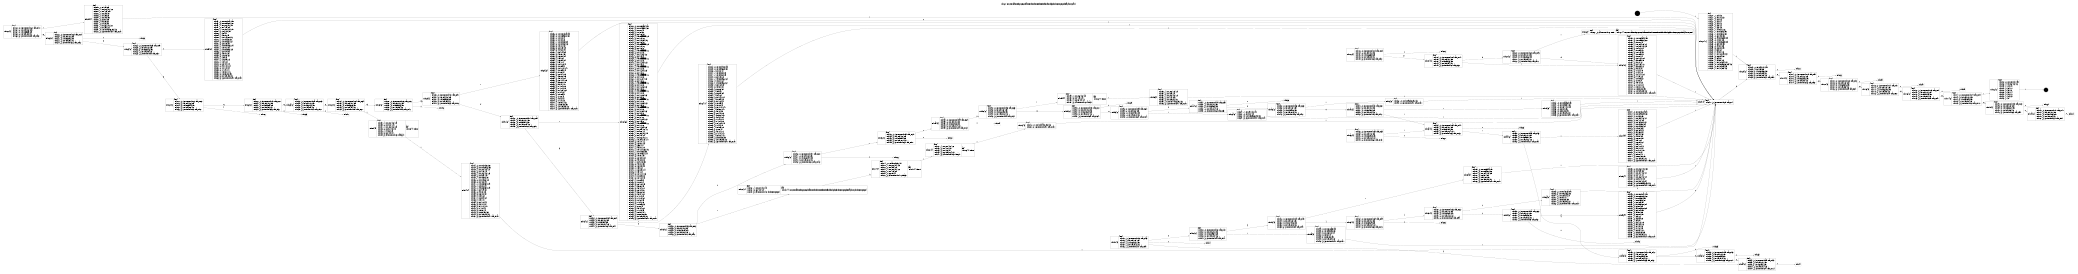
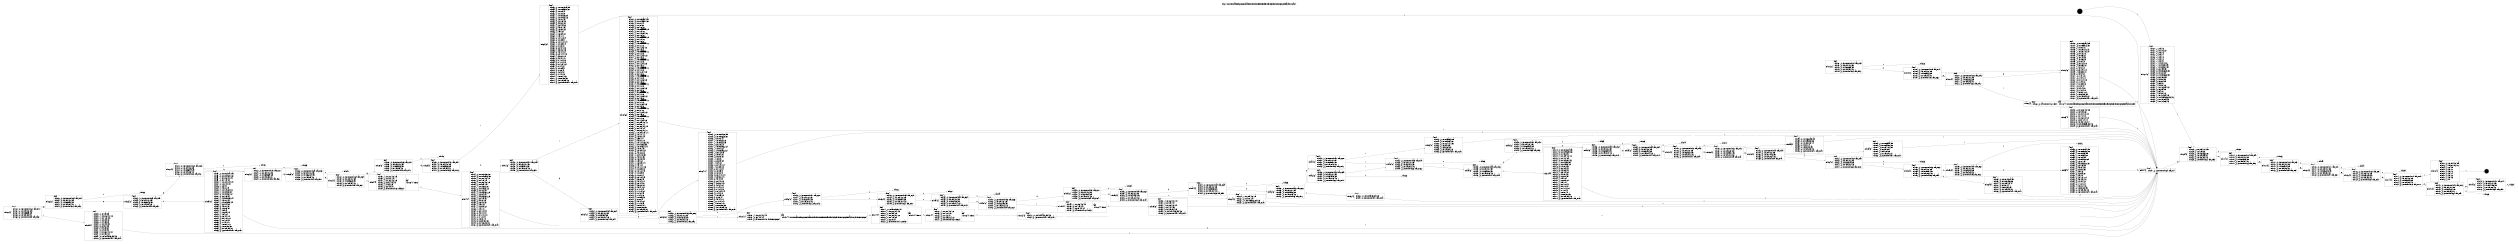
(1443, 253) -> (1662, 152)
